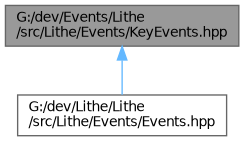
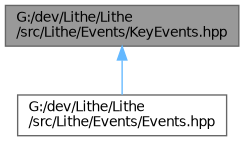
(122, 26) -> (122, 26)
